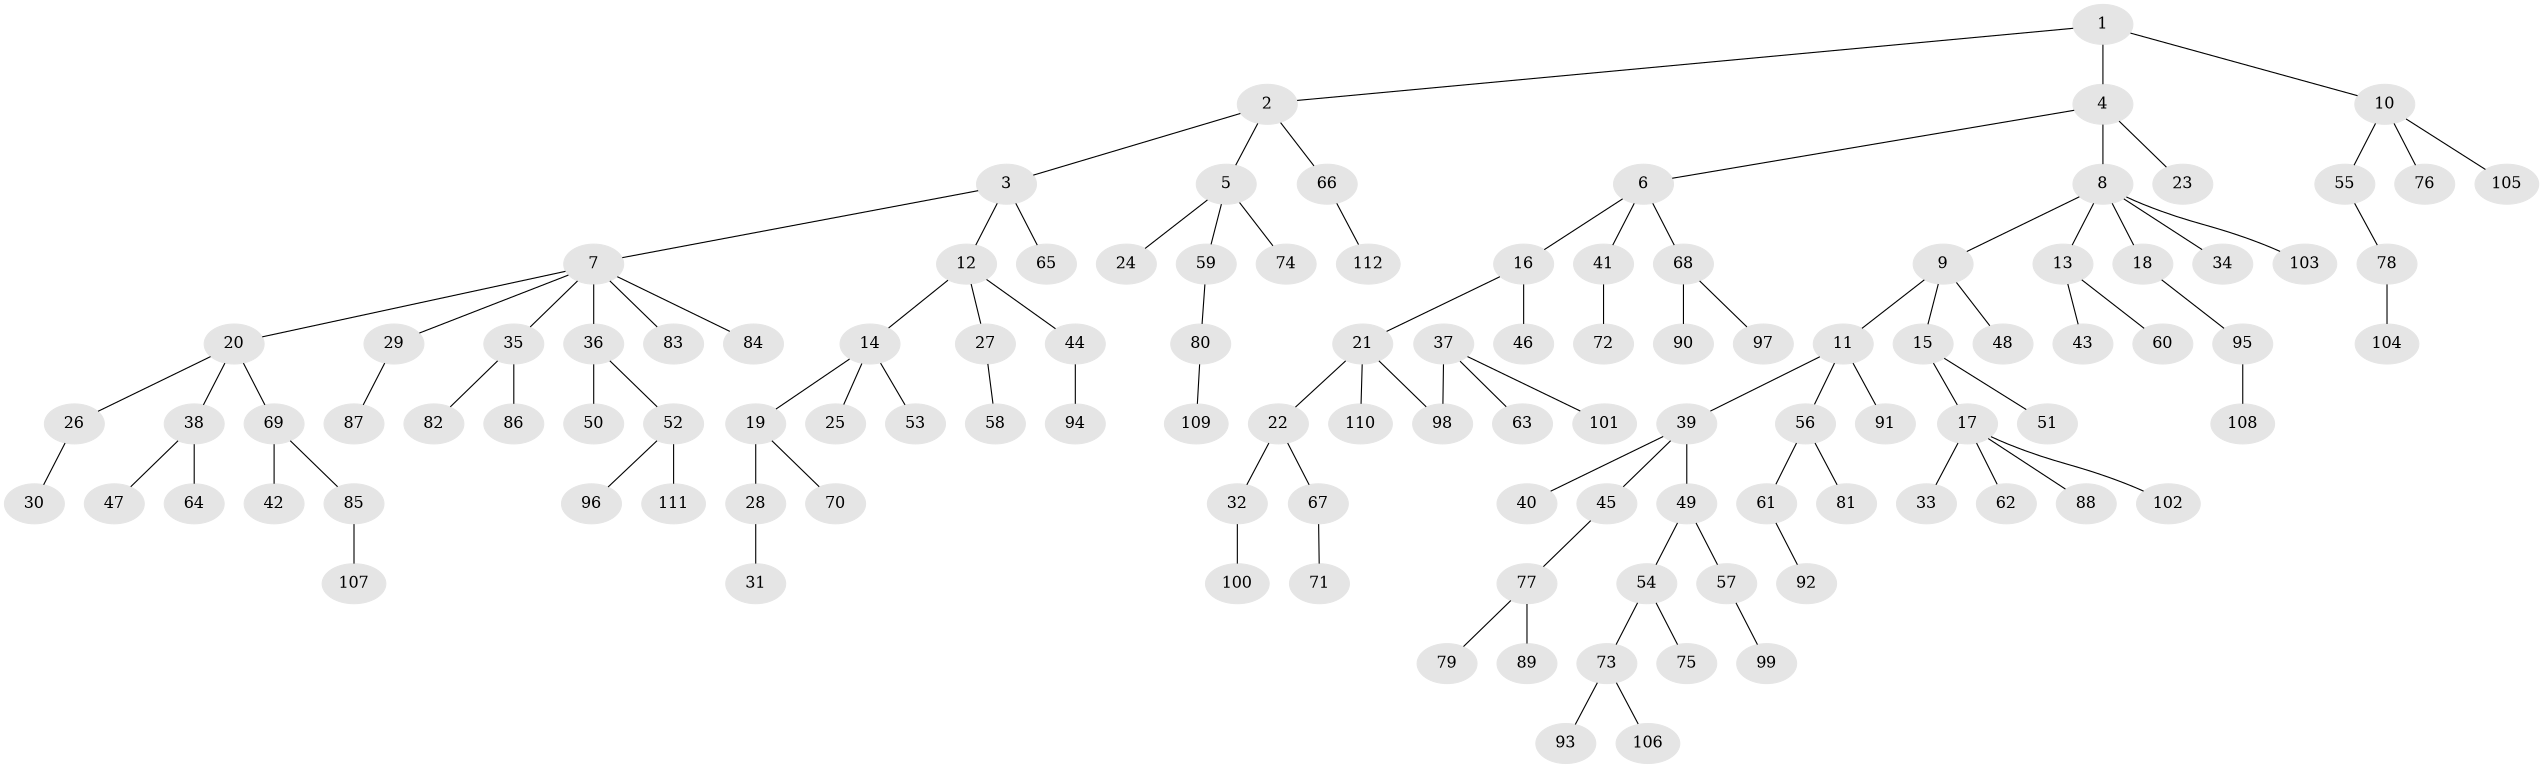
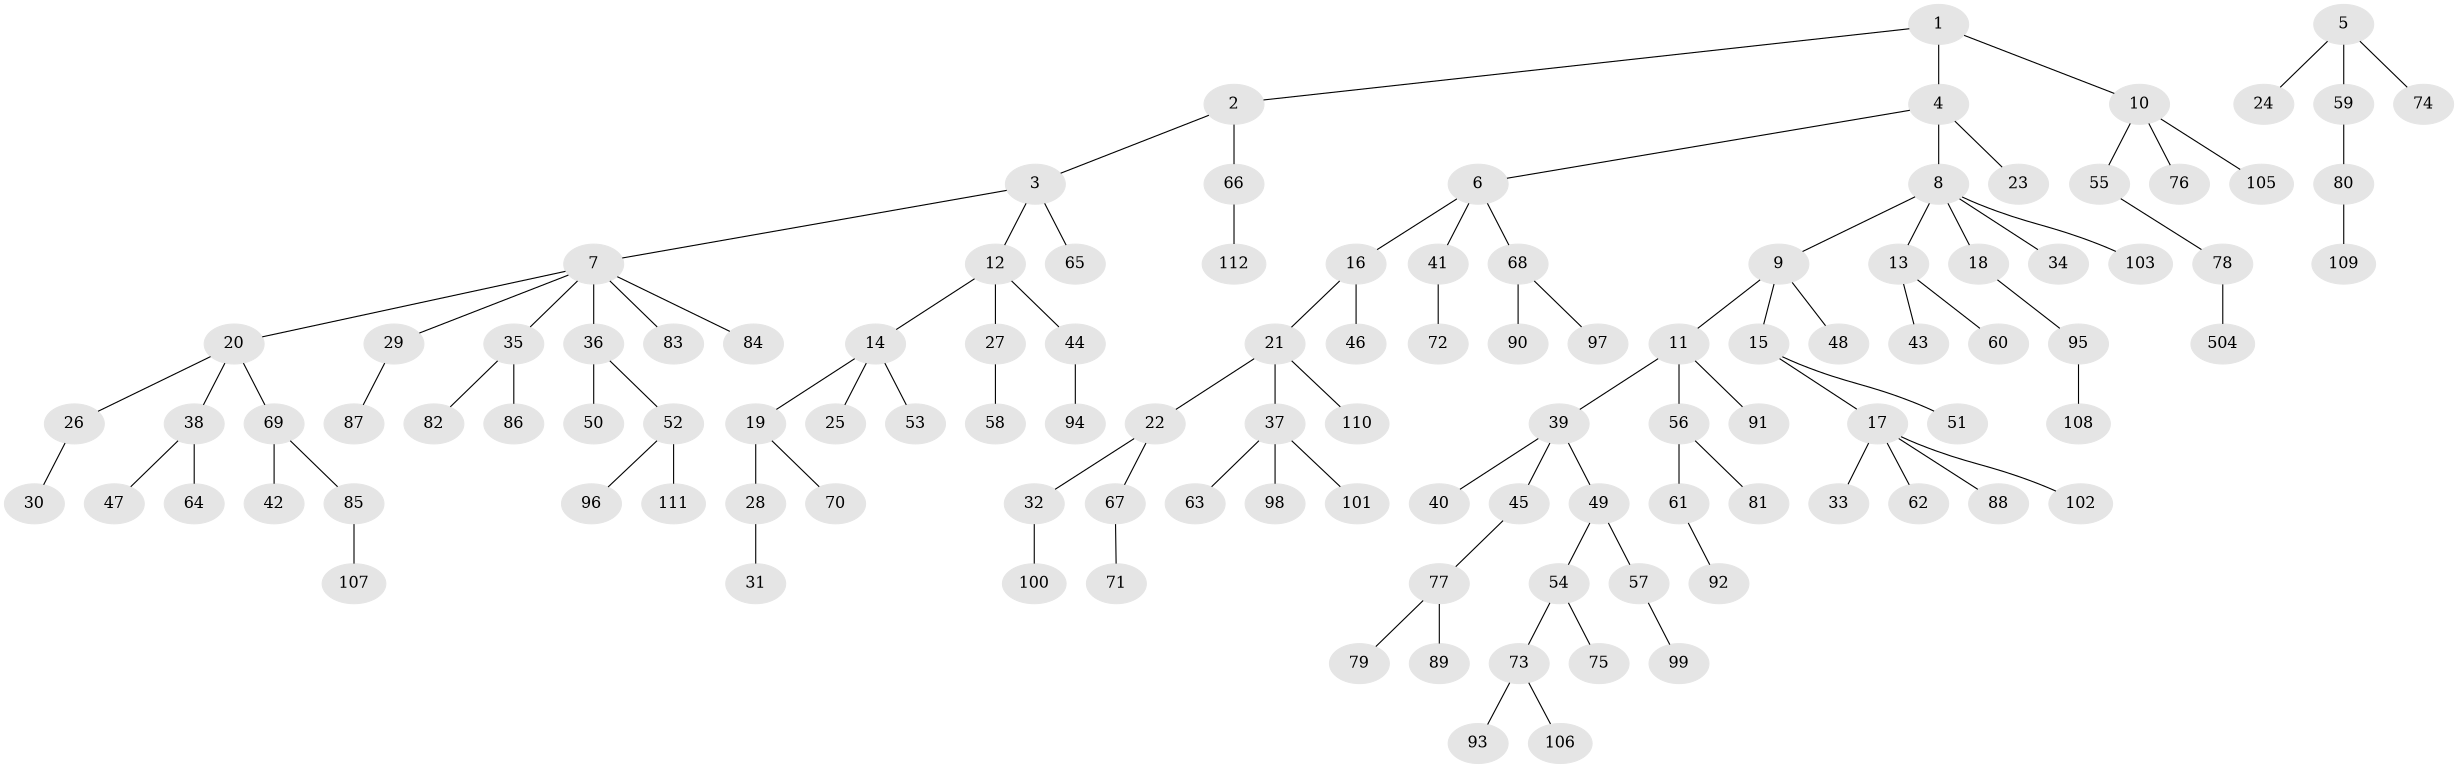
(1247, 144) -> none
(2387, 344) -> (2223, 344)
(1403, 384) -> (1275, 384)
